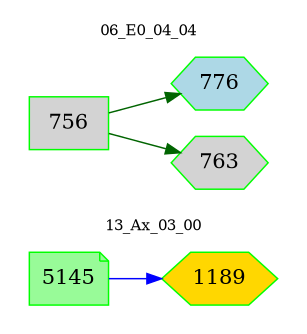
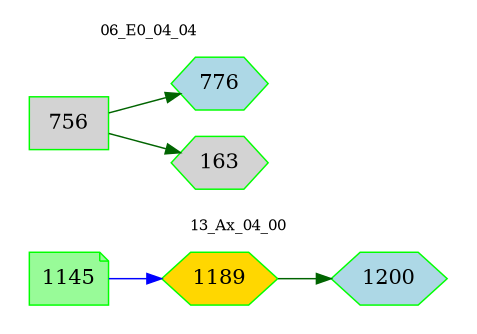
(220, 163) -> (220, 163)
(154, 227) -> (238, 227)
(69, 279) -> (69, 279)
none -> (389, 279)
